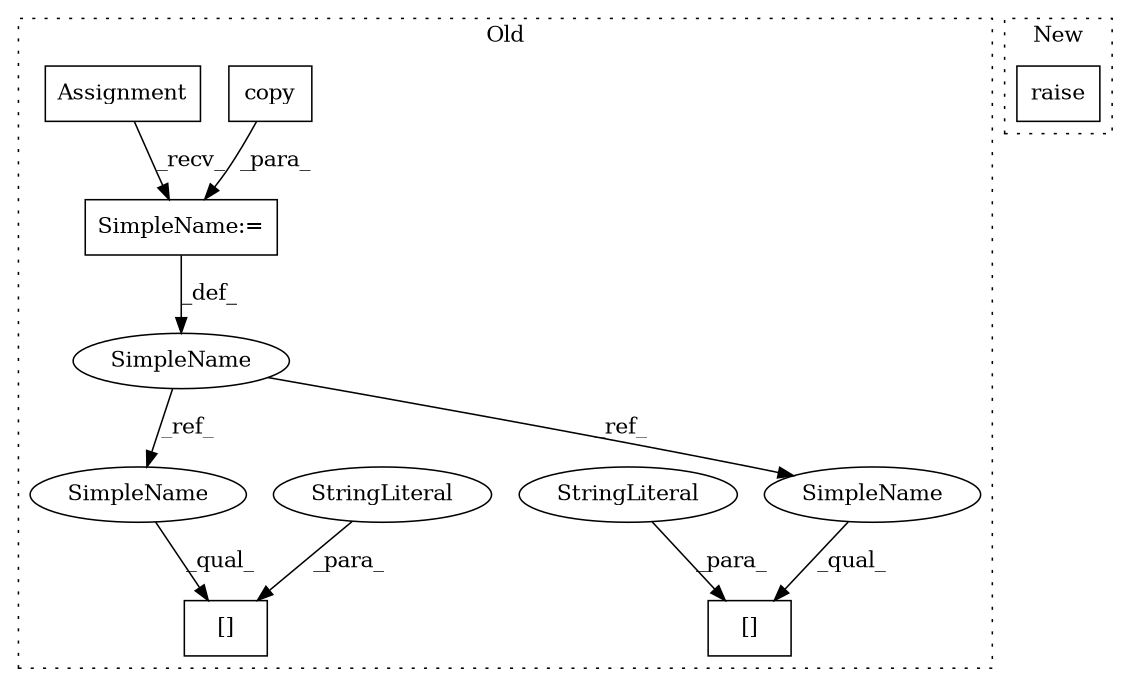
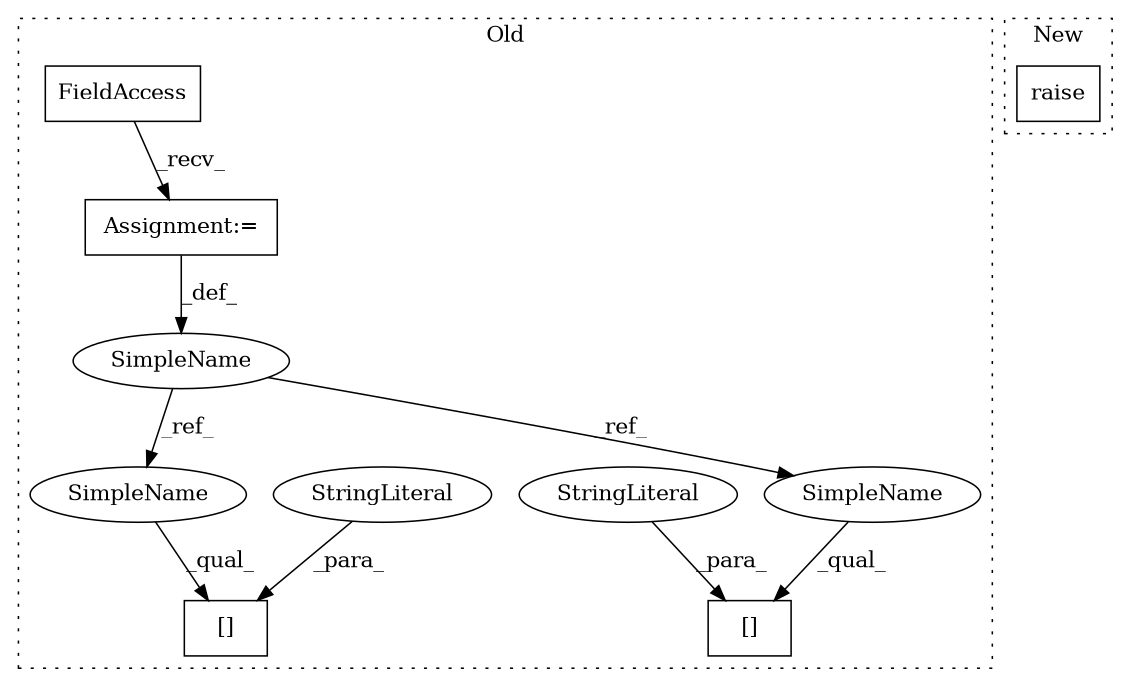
(123, 94) -> (123, 94)
(270, 94) -> none
(181, 227) -> (181, 227)
